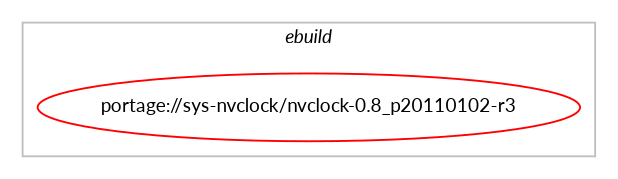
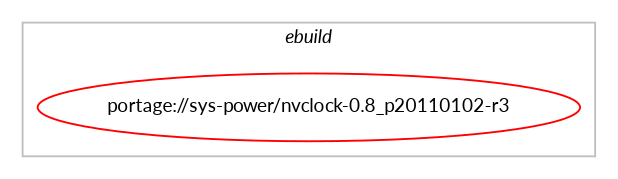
(309, 107) -> (309, 107)
